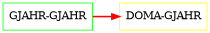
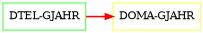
(48, 17) -> (44, 17)
